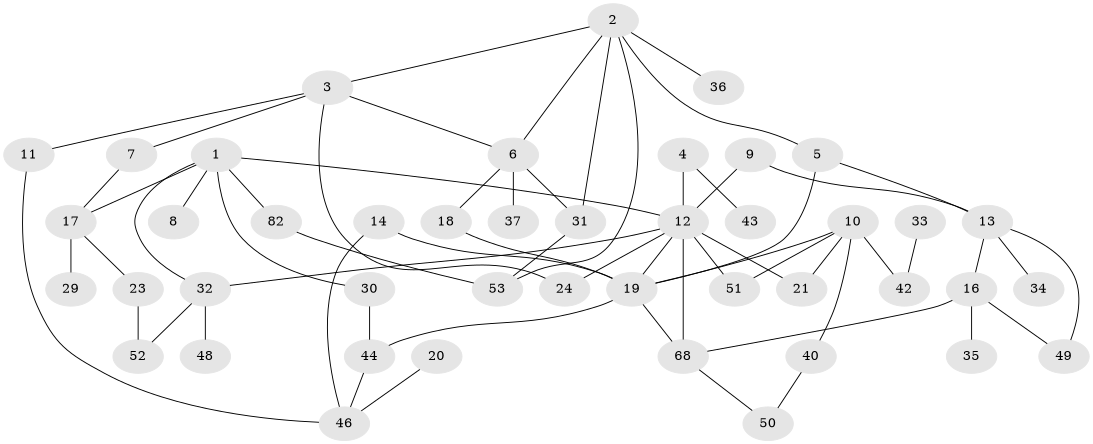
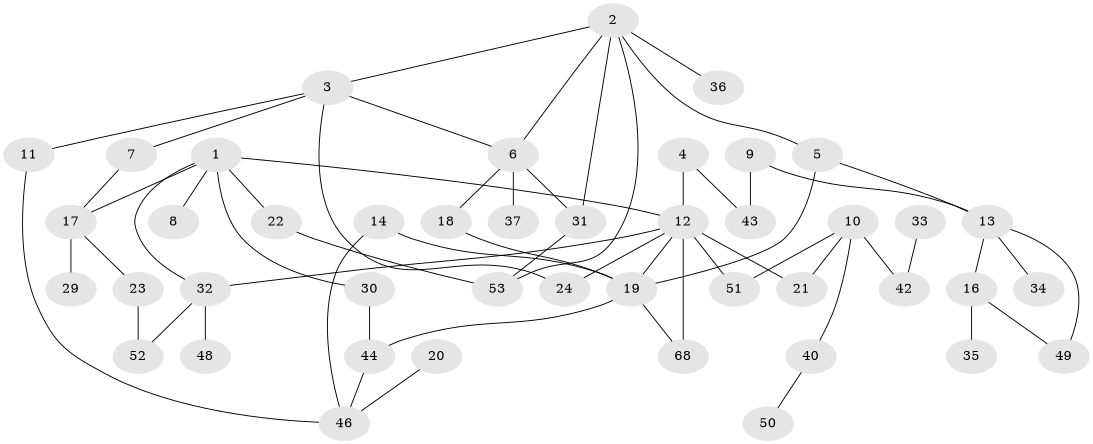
(721, 185) -> (750, 189)
(276, 222) -> (276, 222)
(776, 251) -> none
(837, 327) -> none
(726, 390) -> none
